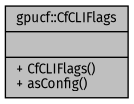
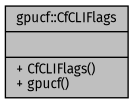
(52, 84) -> (43, 84)
